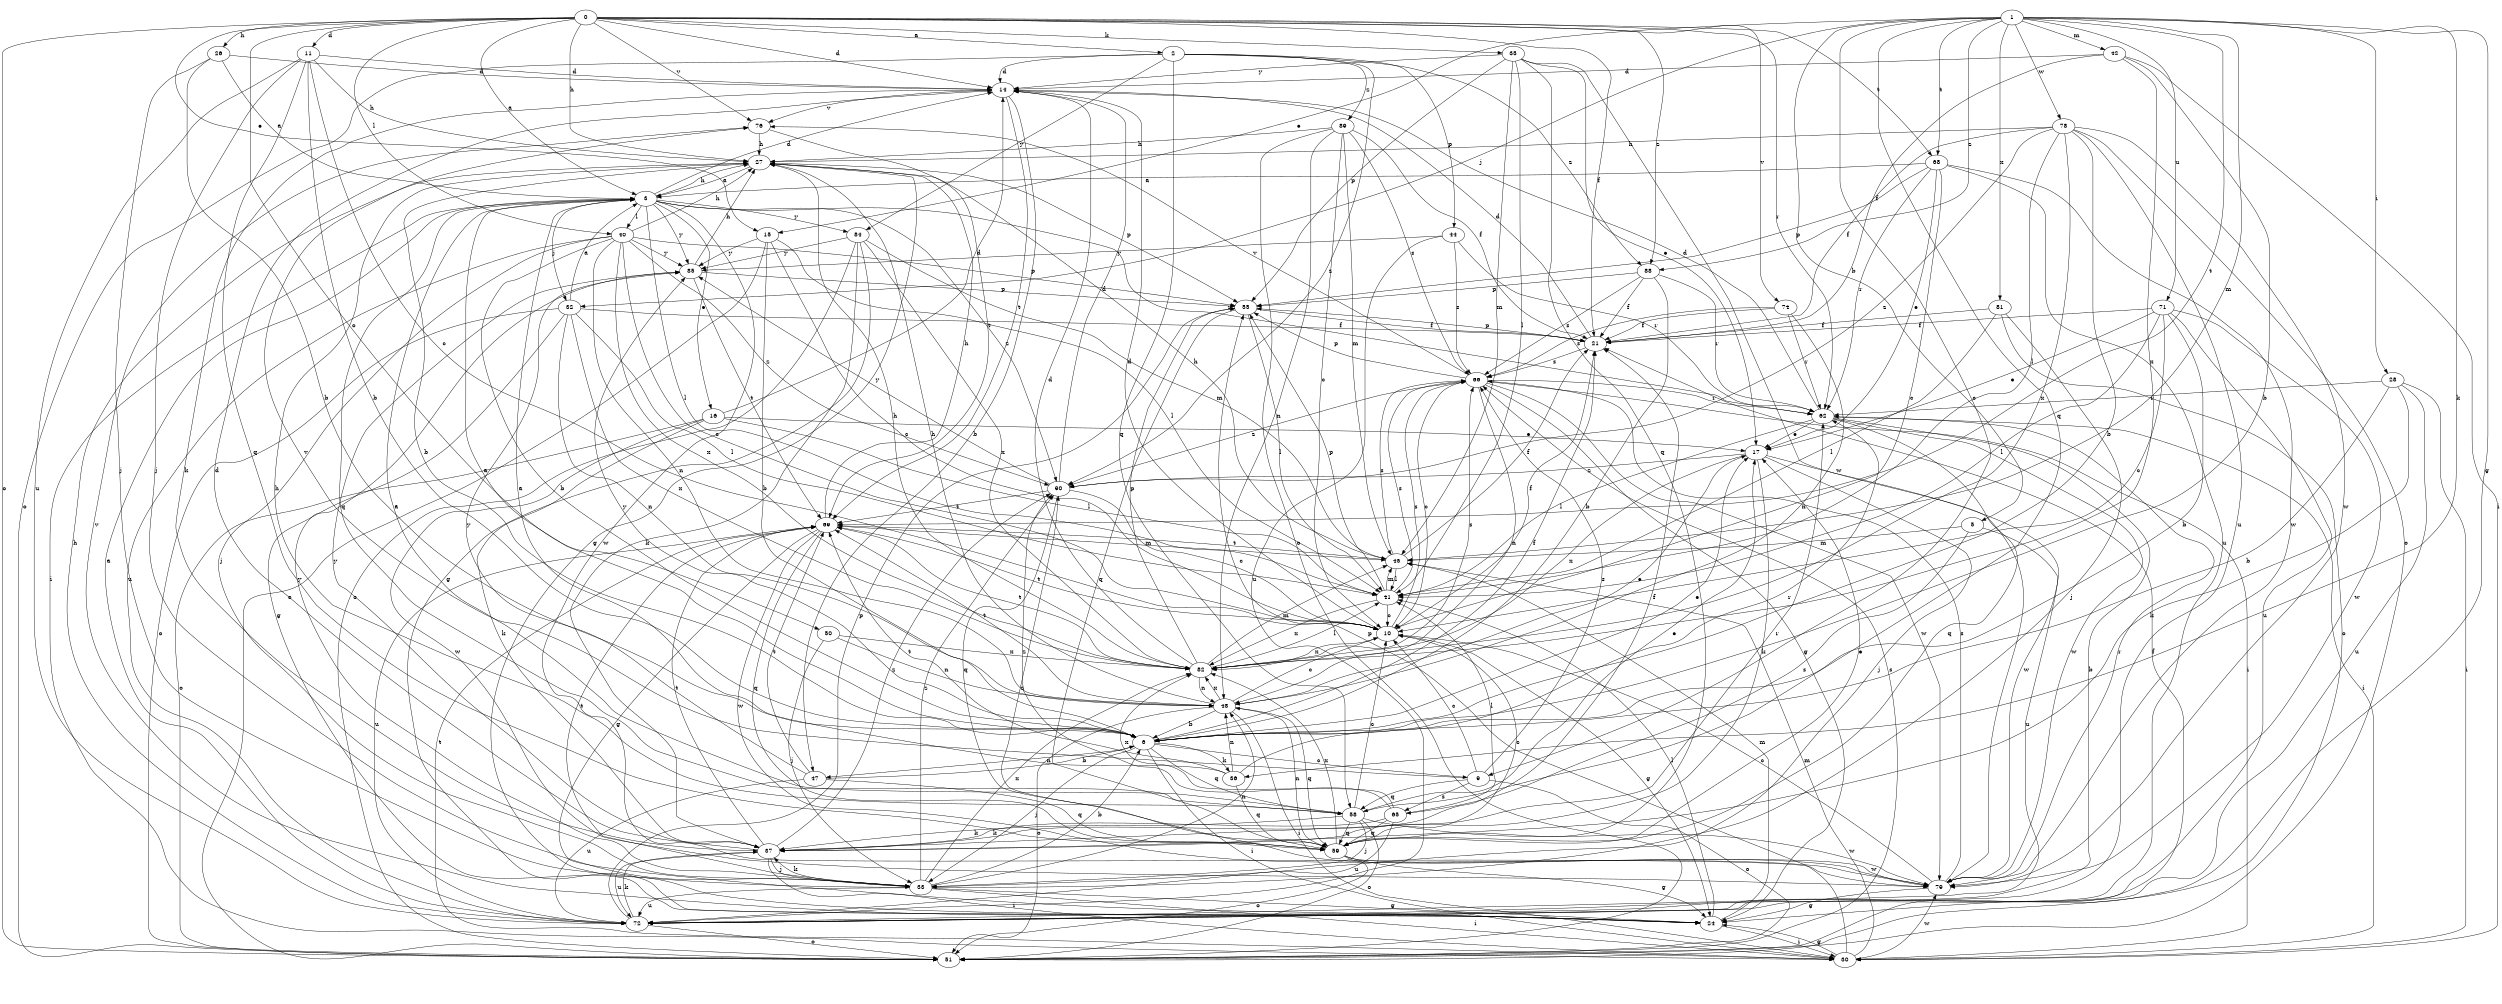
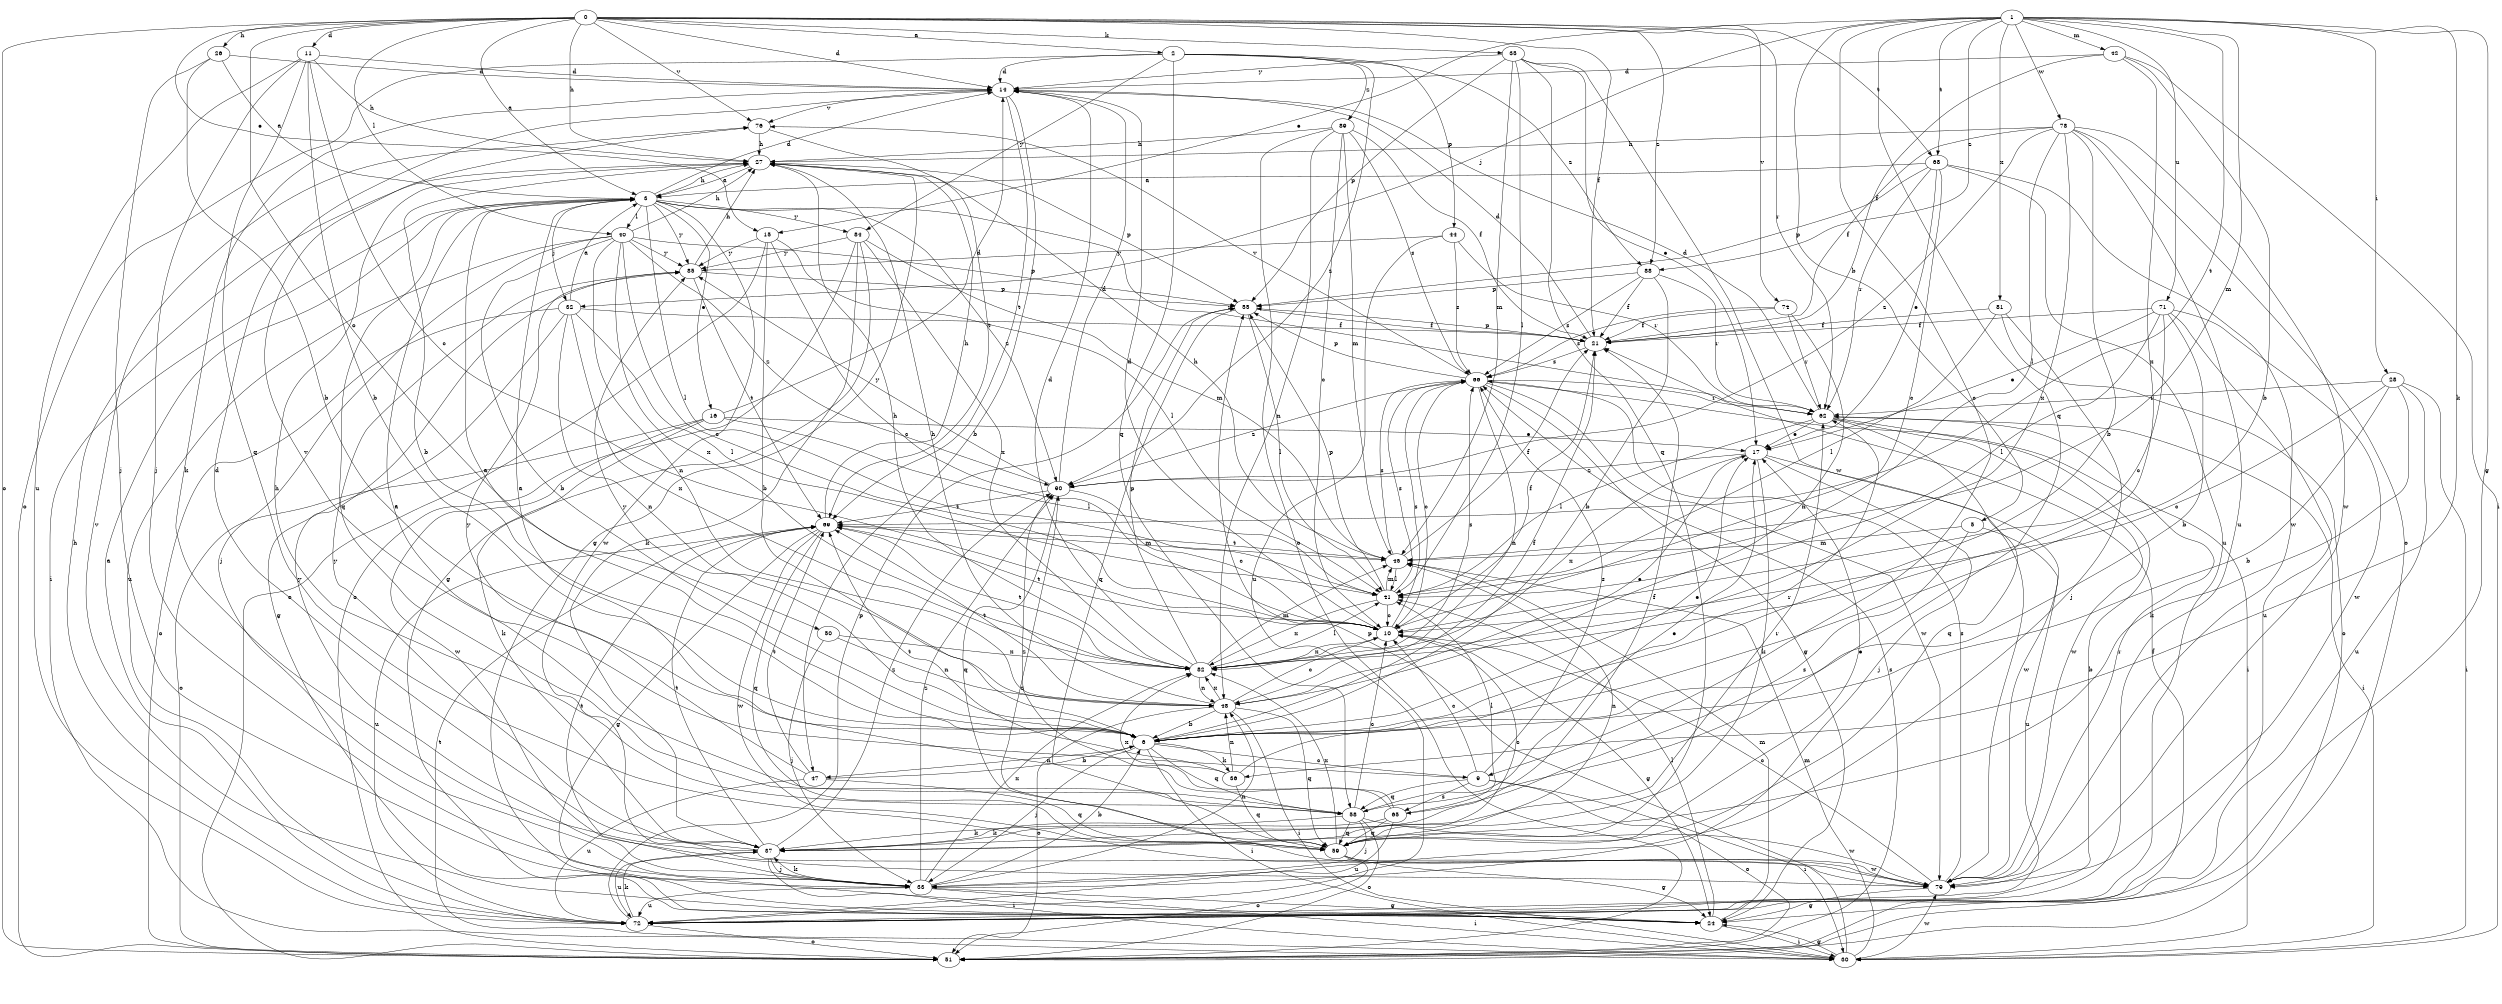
none -> (1937, 564)
(1295, 777) -> (1595, 750)
none -> (1691, 830)
